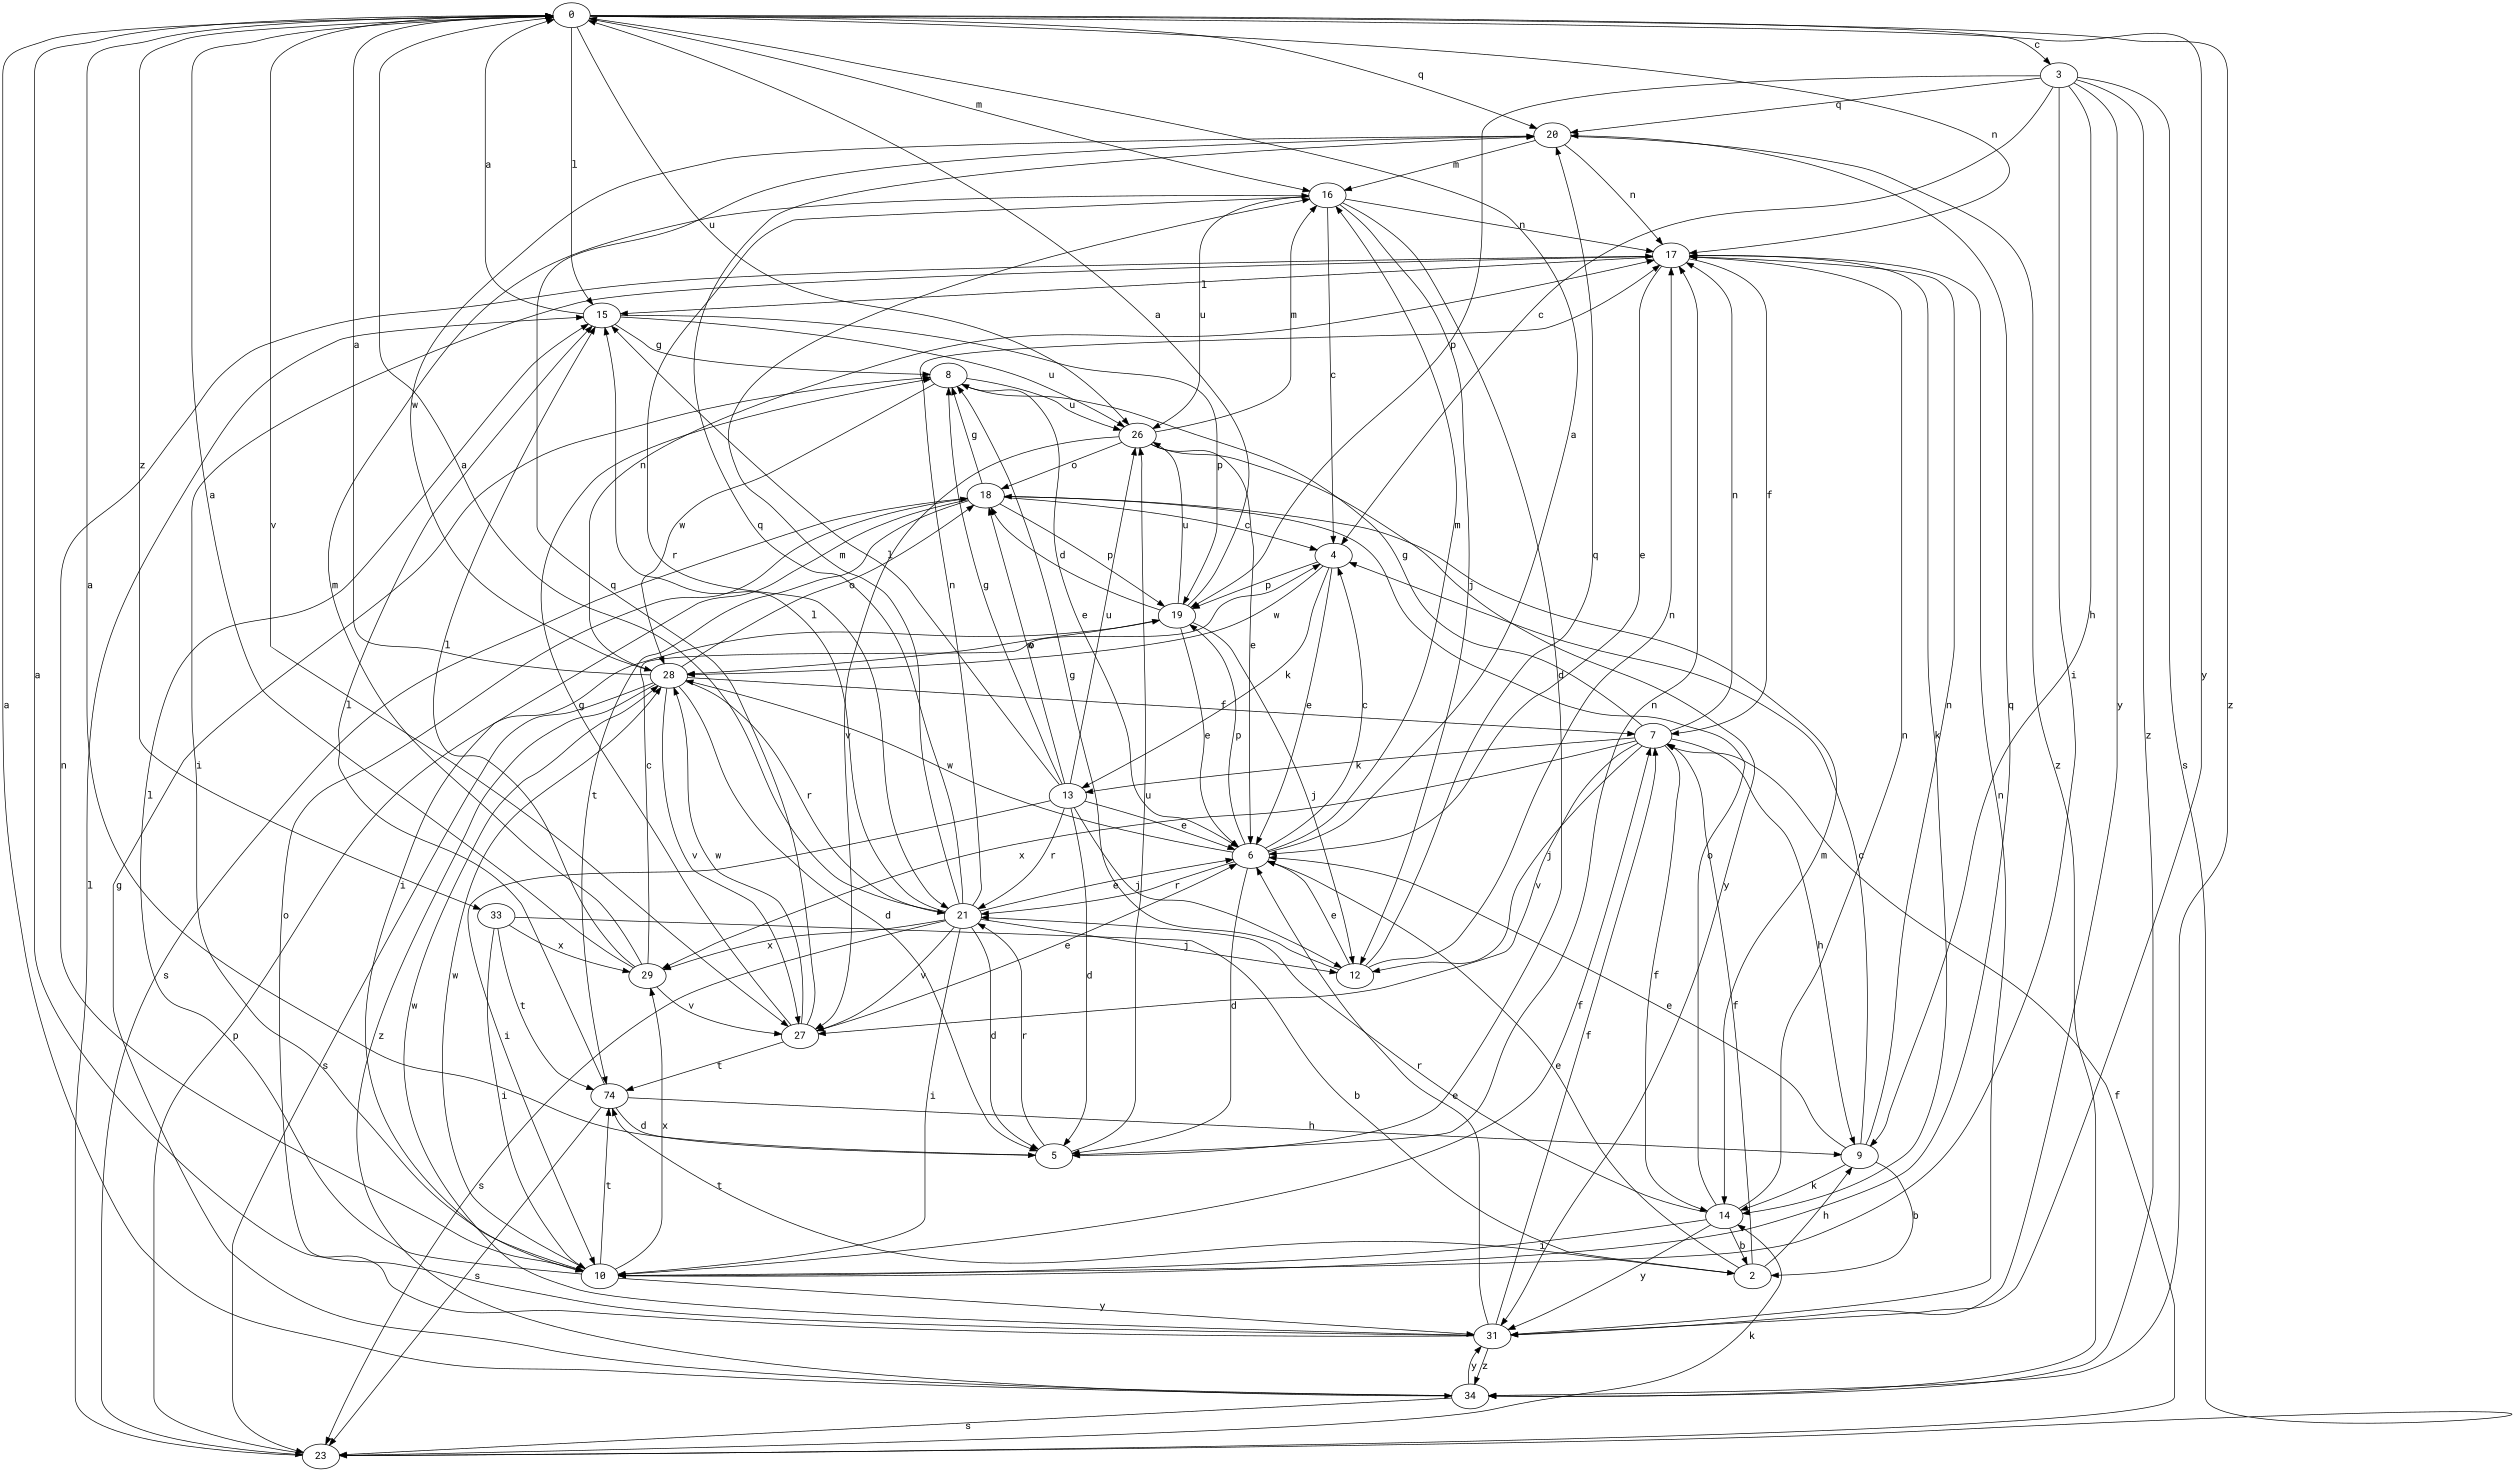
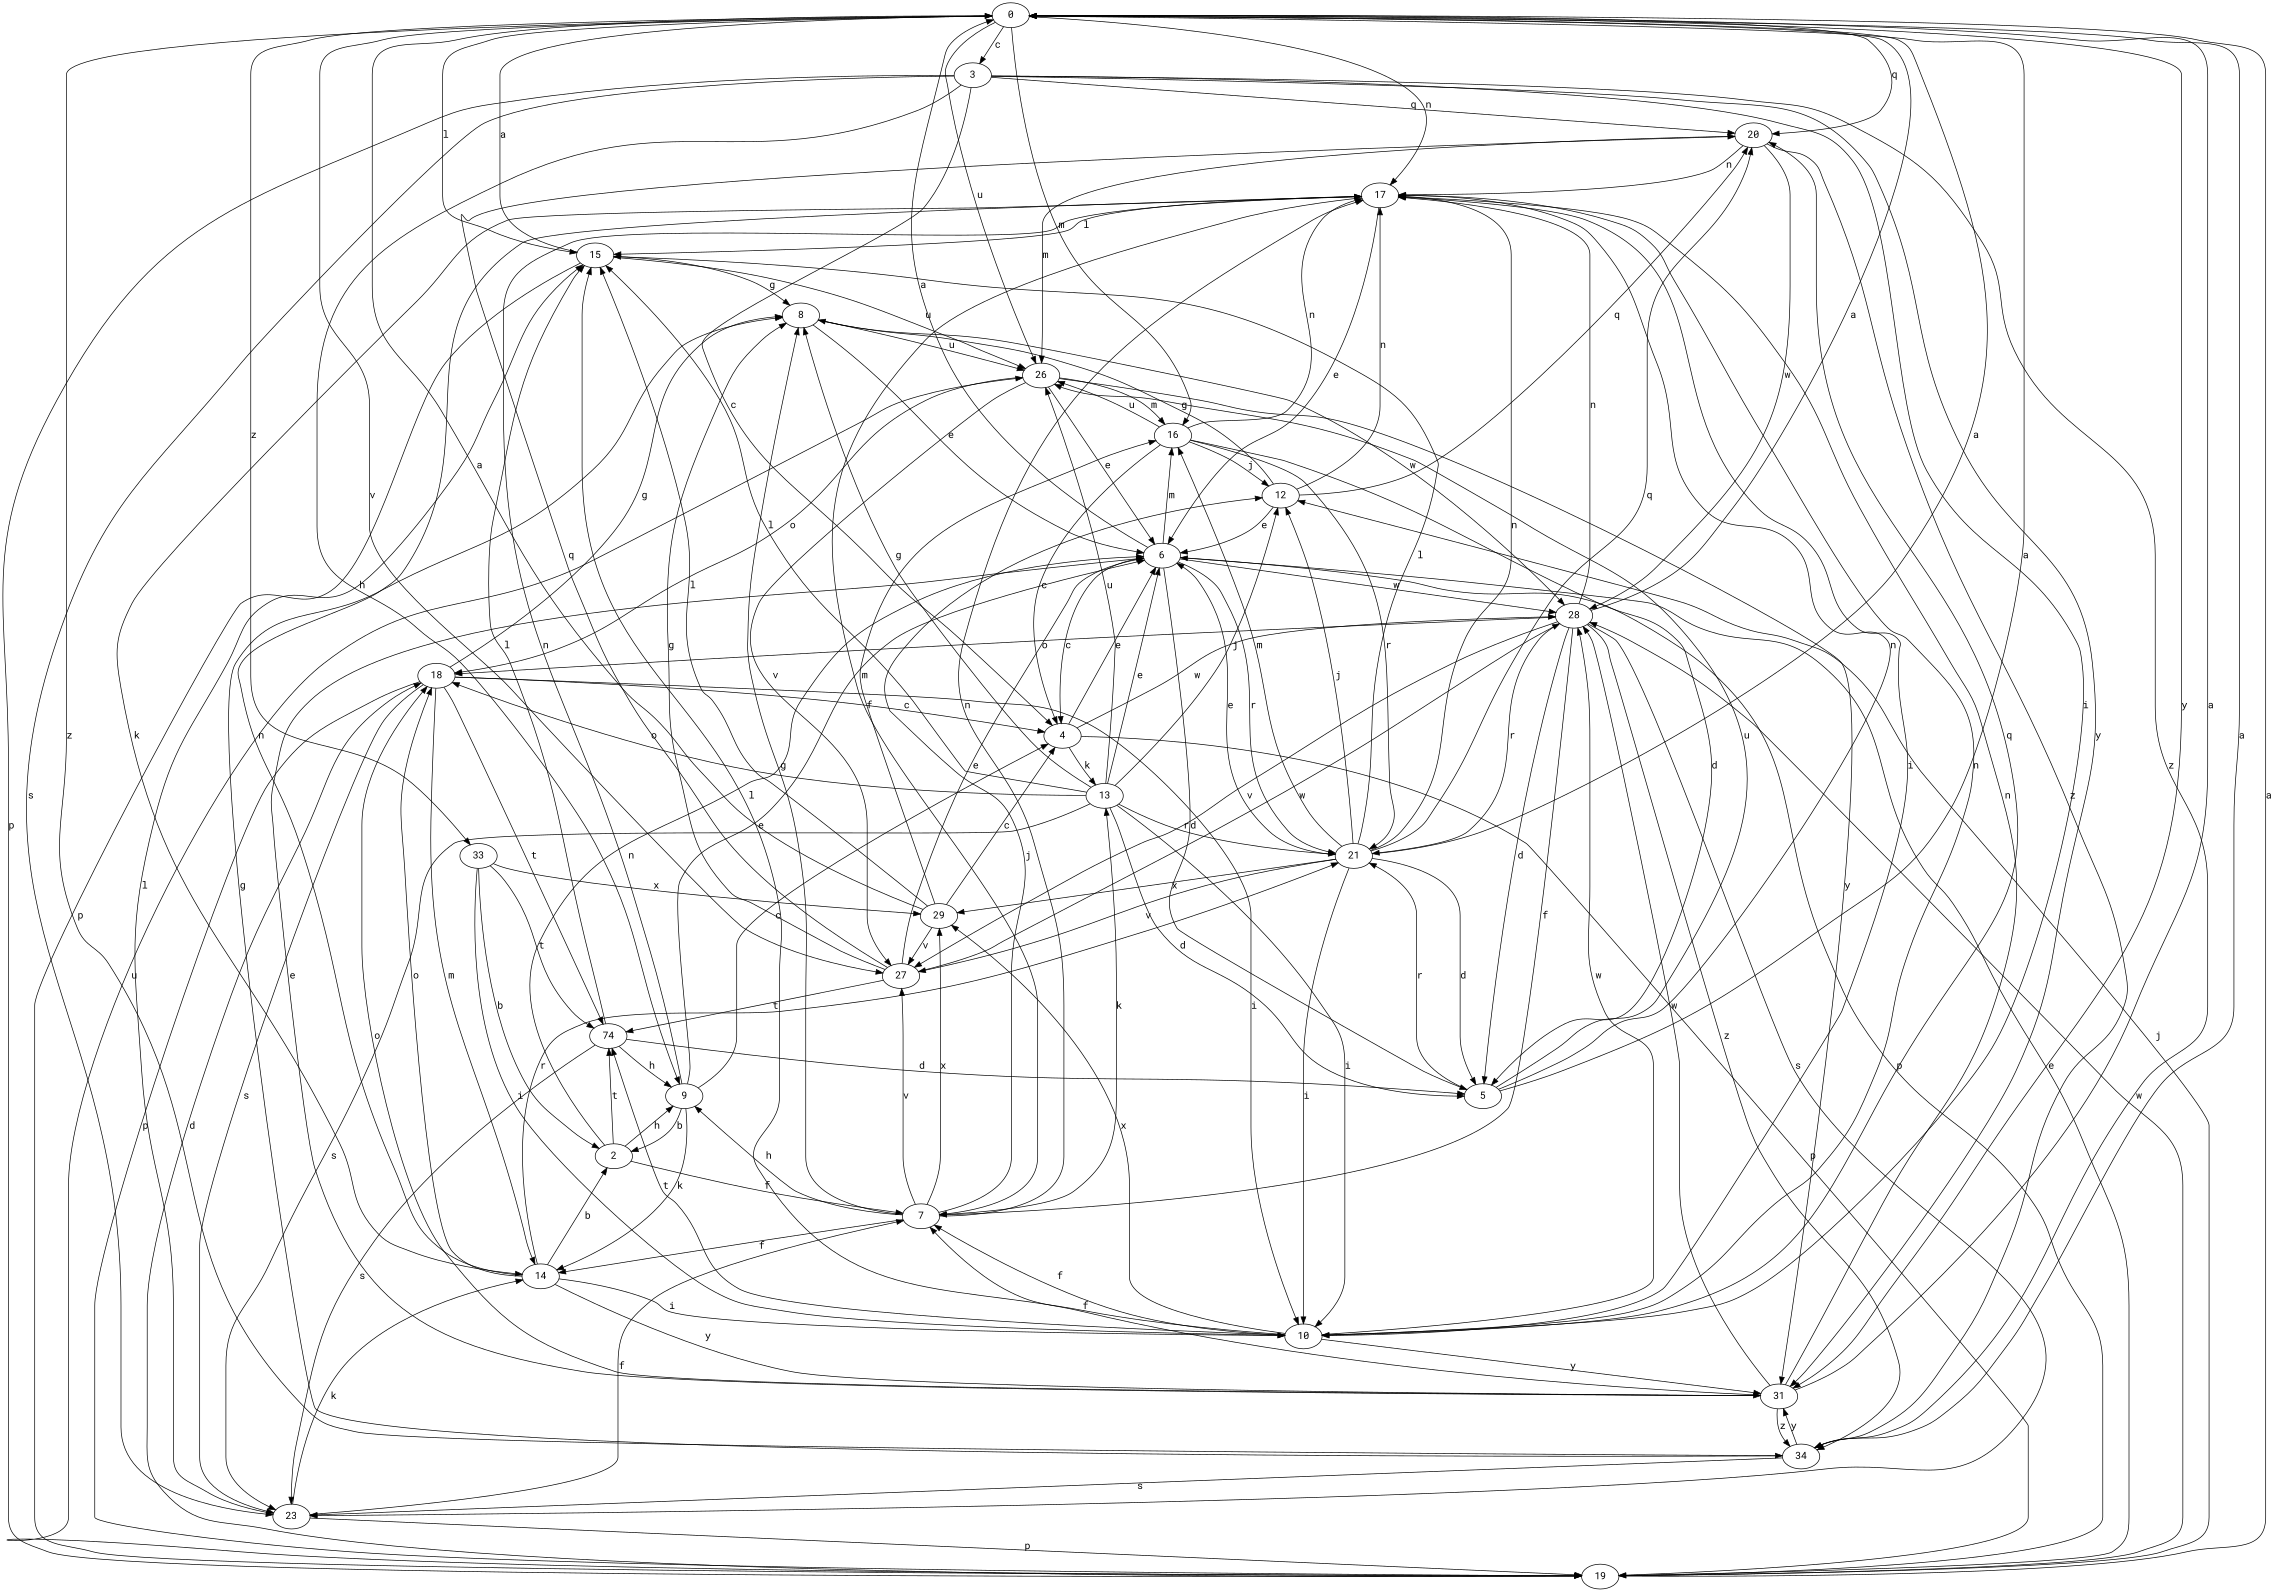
(1443, 164) -> (1316, 157)
(1558, 1066) -> (631, 856)
(563, 1087) -> (425, 880)
